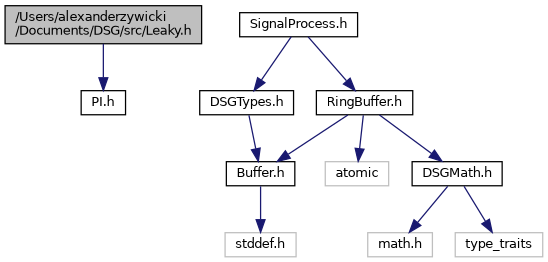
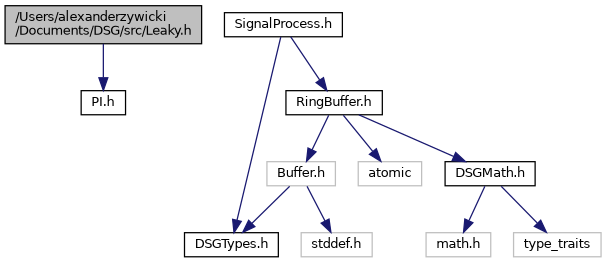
(252, 132) -> (271, 205)
(261, 174) -> (301, 174)
